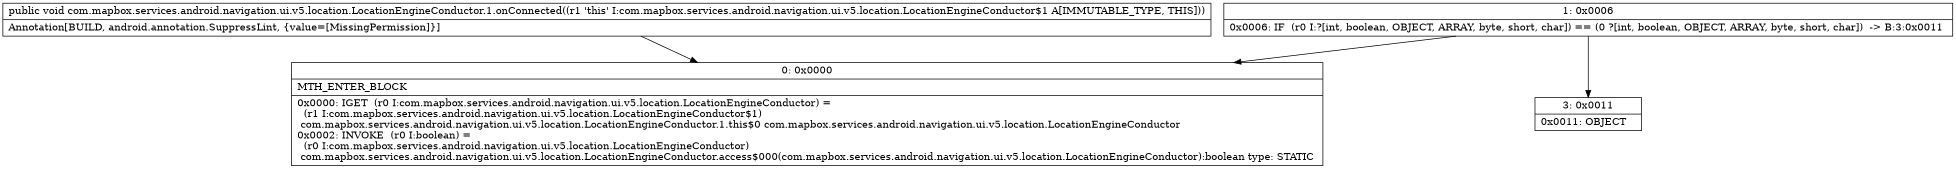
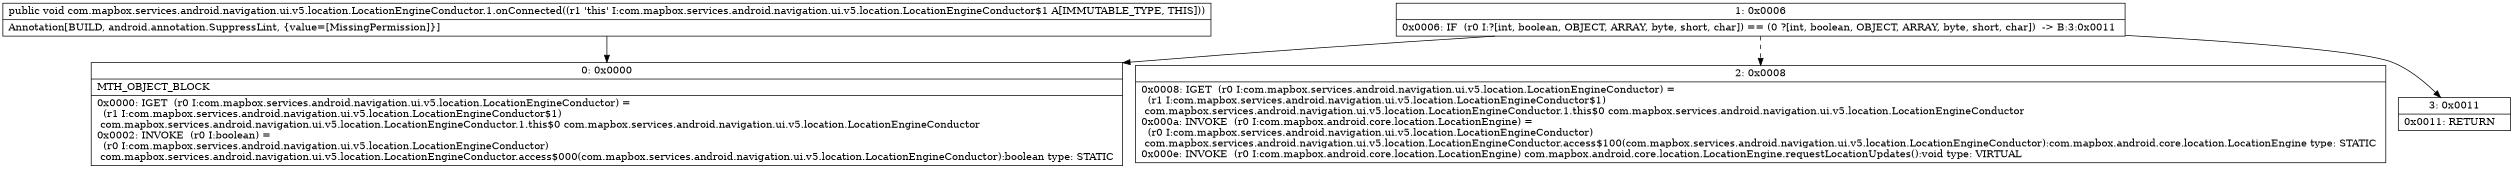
(352, 87) -> (153, 87)
none -> (1761, 114)
(1588, 122) -> (2454, 122)
